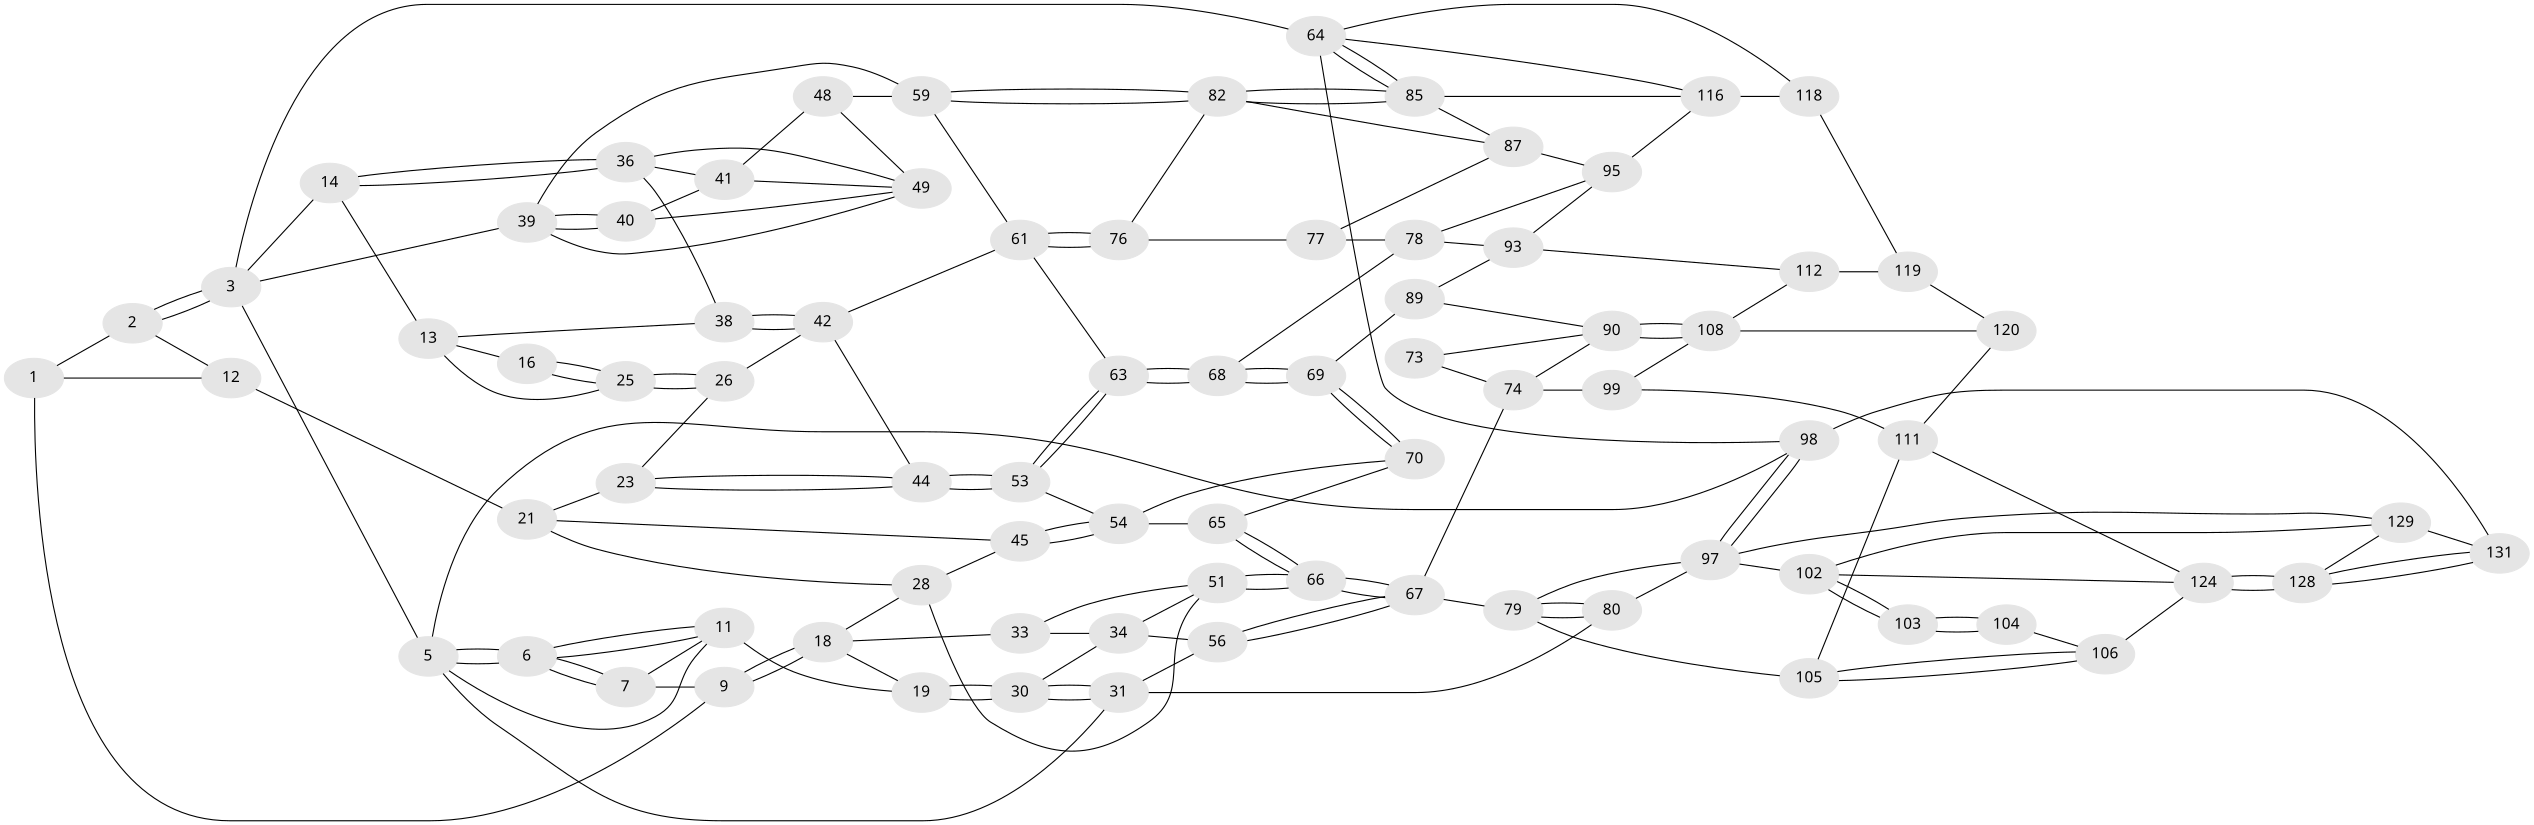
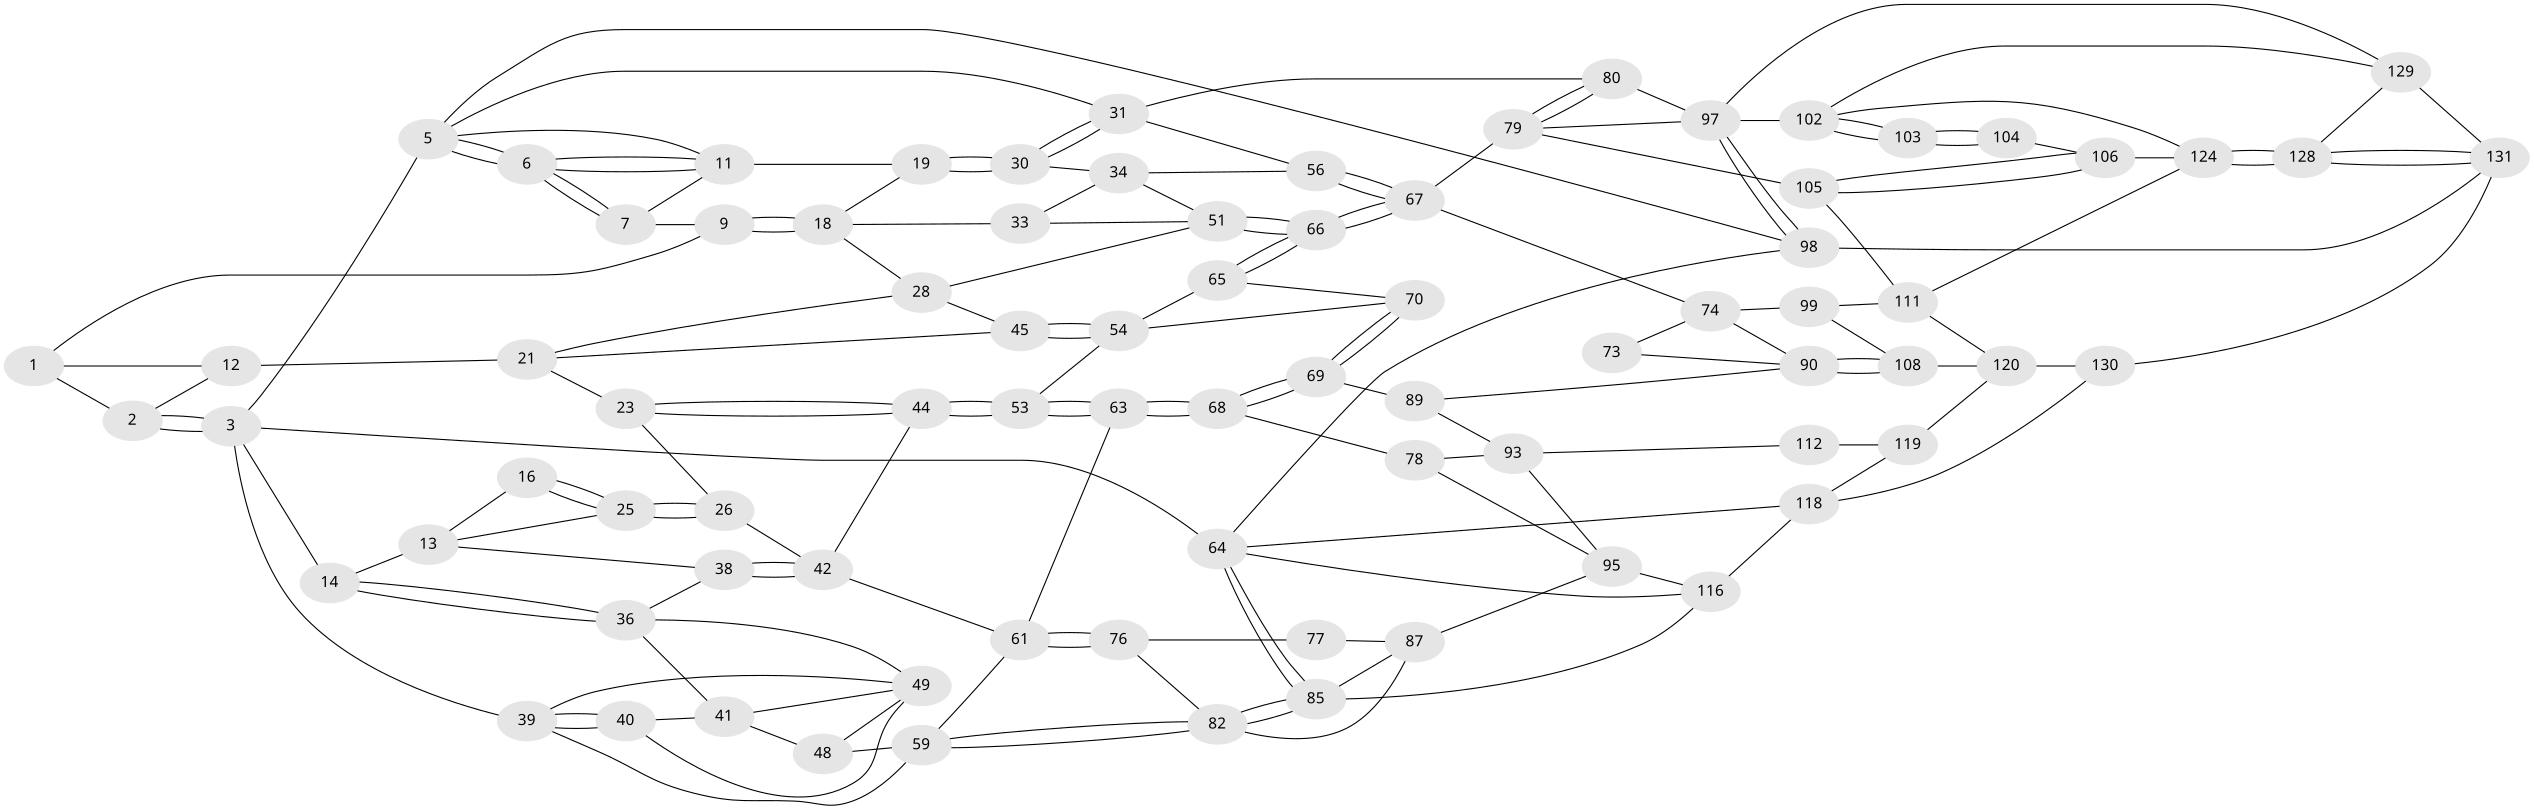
(1366, 240) -> none
(1760, 301) -> none
none -> (2105, 366)
